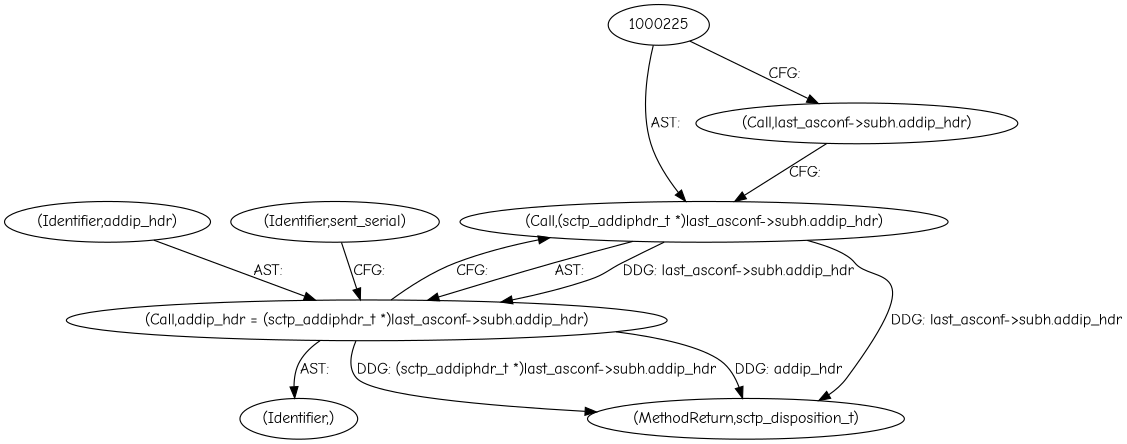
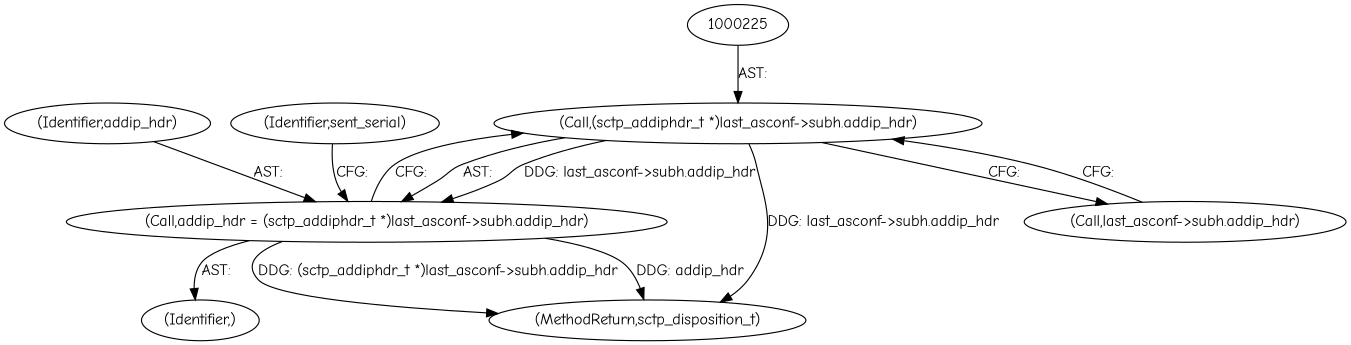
(749, 70) -> (959, 172)
